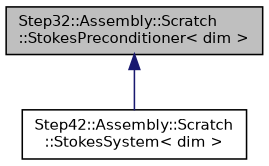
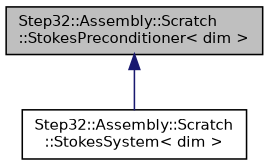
(134, 134) -> (134, 134)
